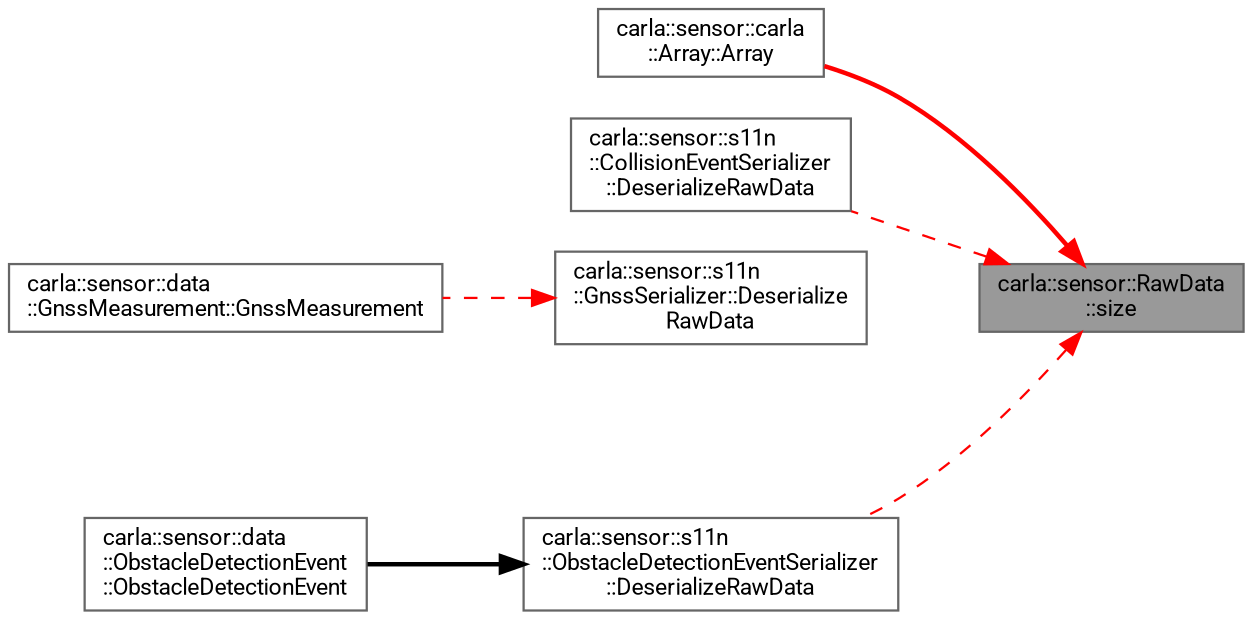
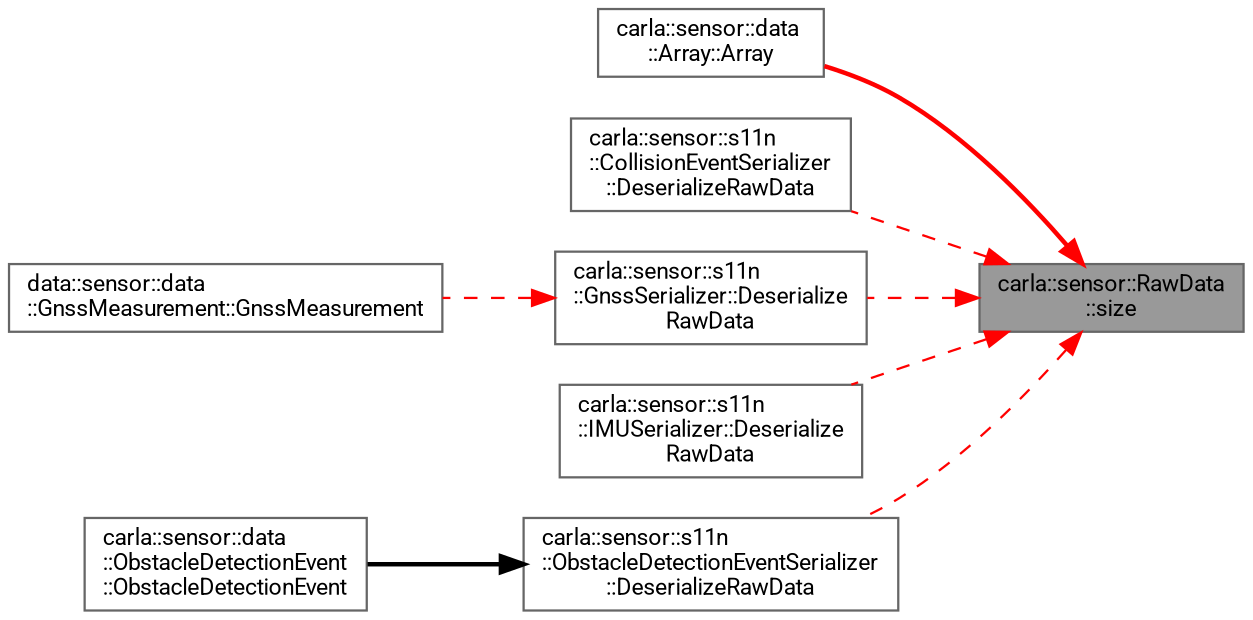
(711, 43) -> (711, 43)
(226, 298) -> (226, 298)
none -> (911, 298)
none -> (711, 431)
